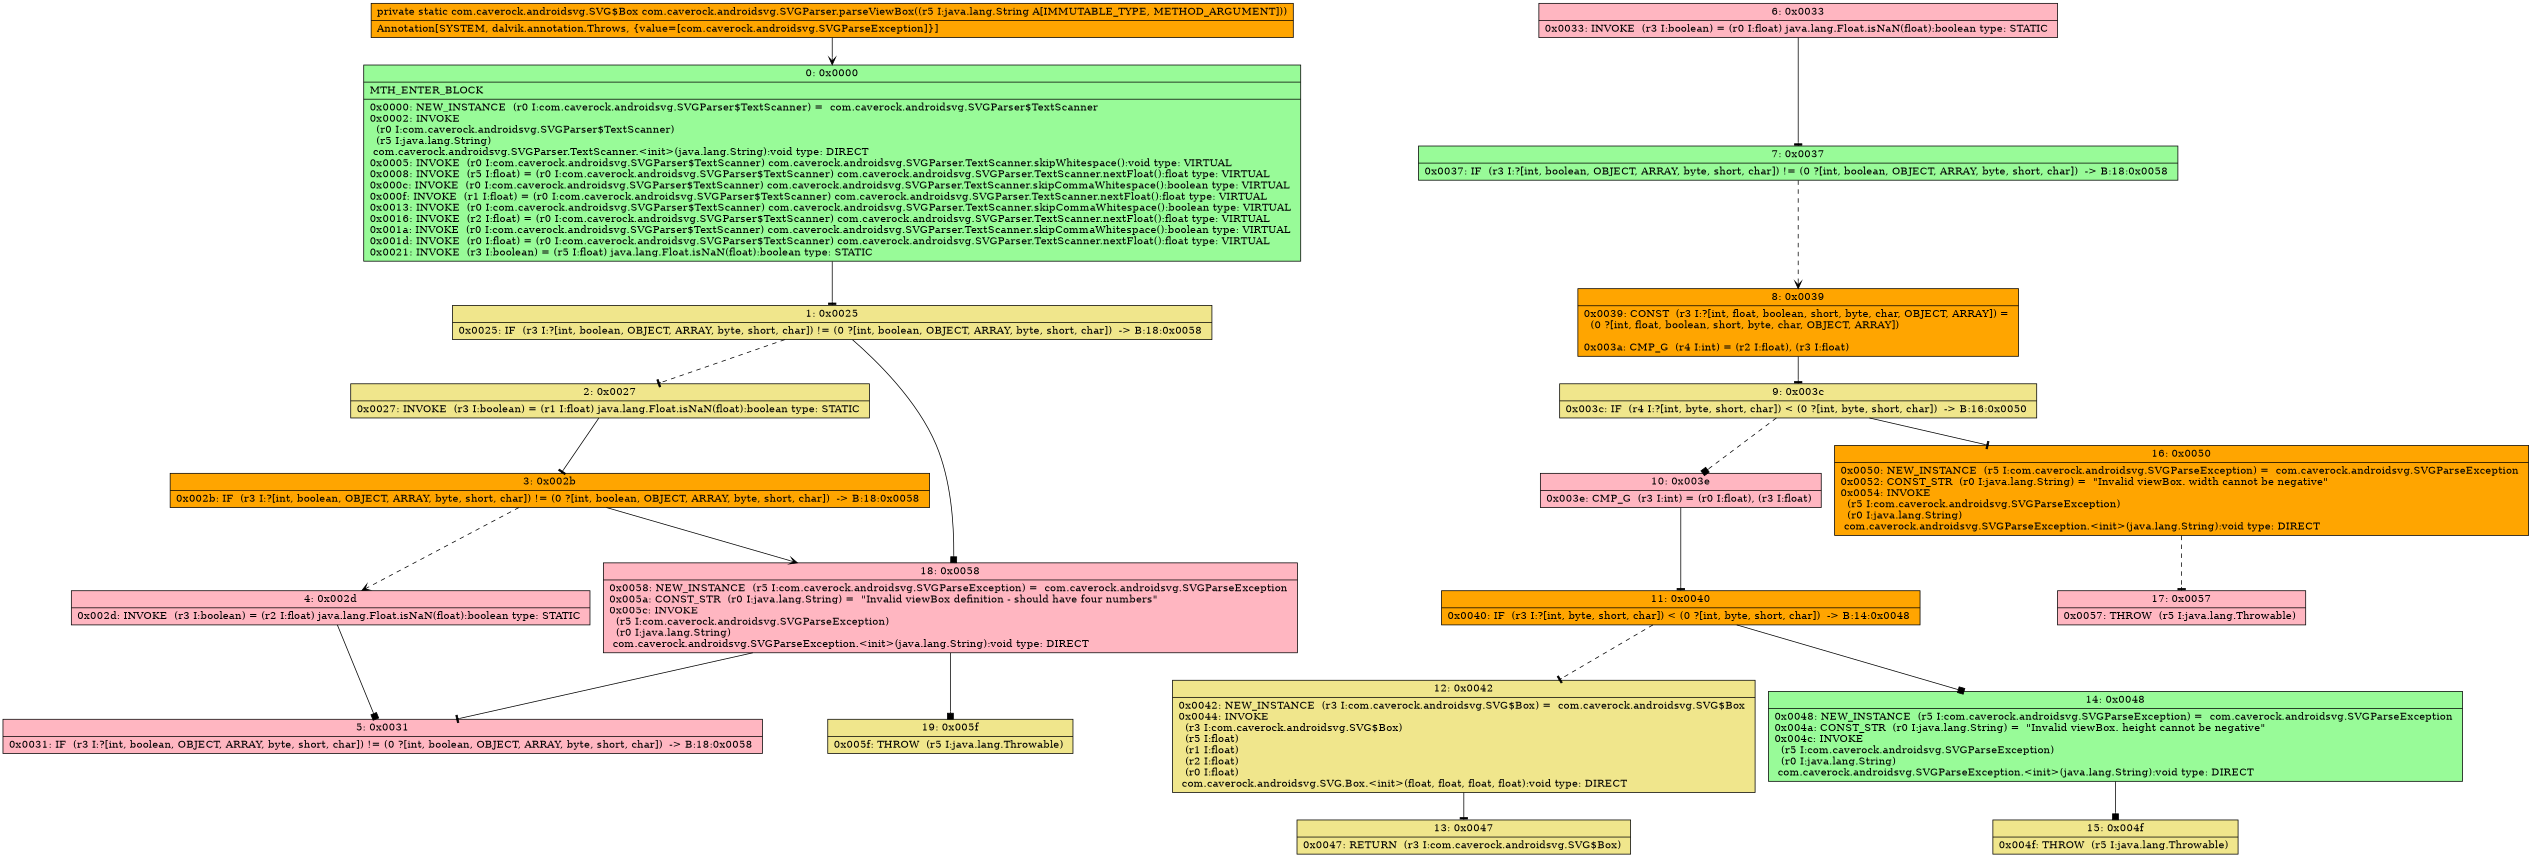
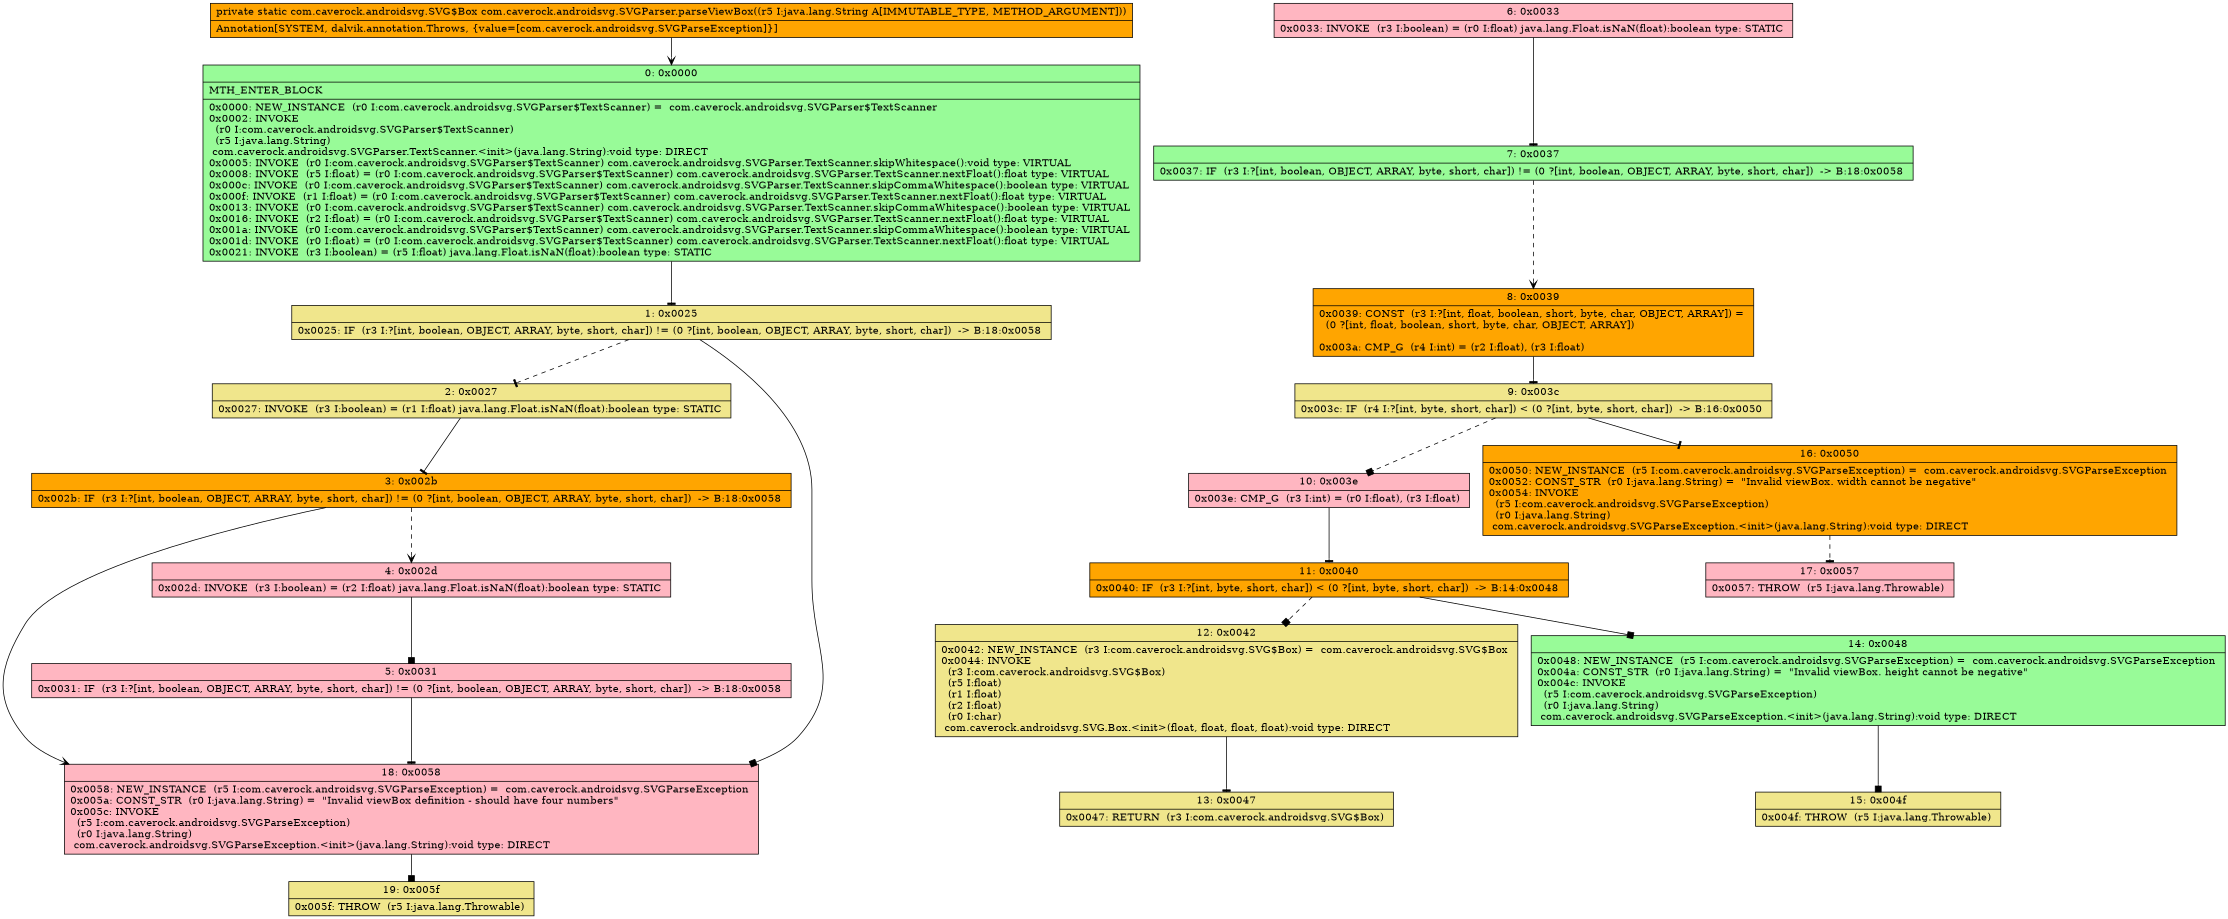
(1607, 652) -> (1301, 608)
(606, 686) -> (411, 729)
(1209, 772) -> (972, 717)
